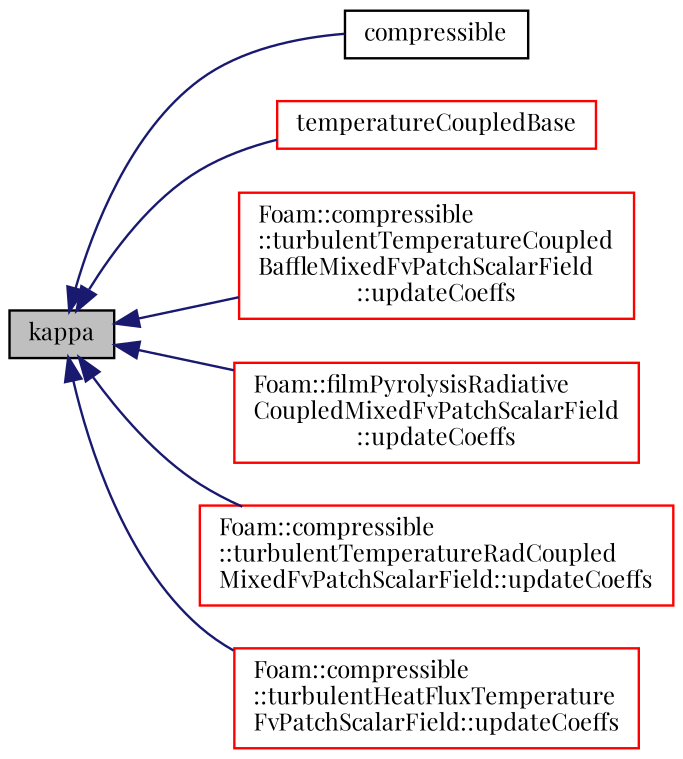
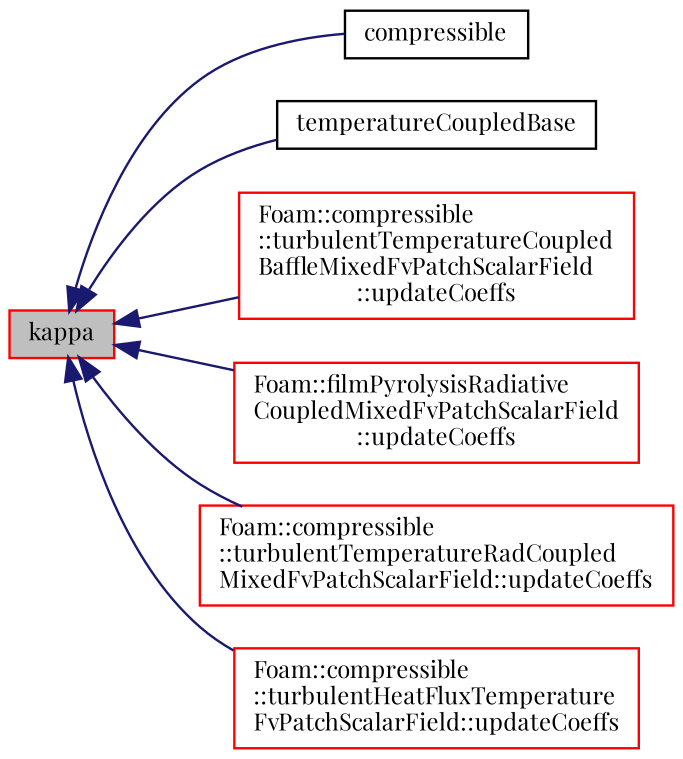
(437, 125) -> (437, 125)
(62, 334) -> (62, 334)
